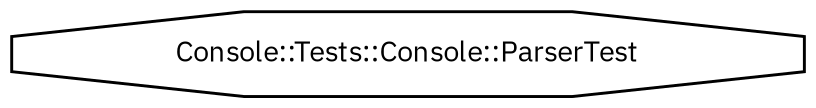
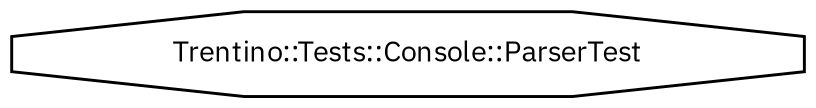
(408, 54) -> (408, 54)
